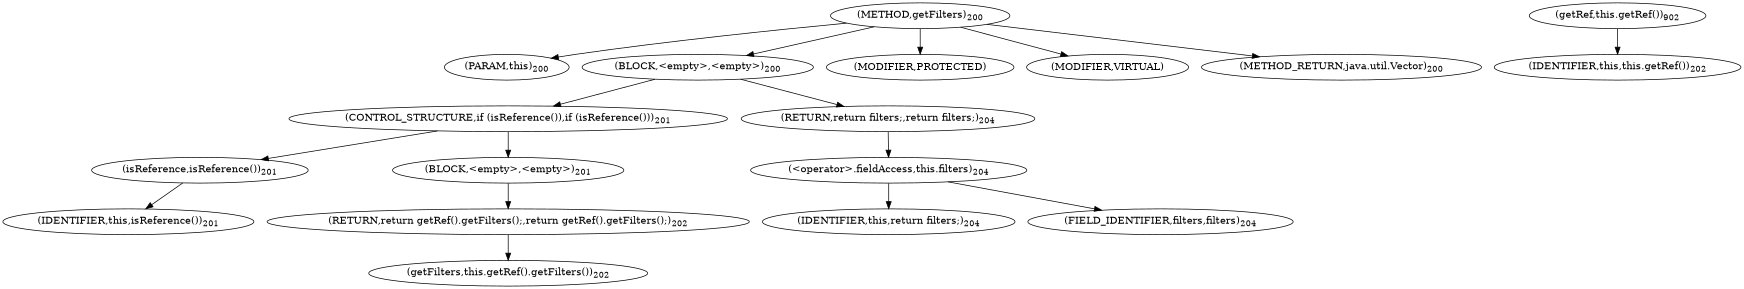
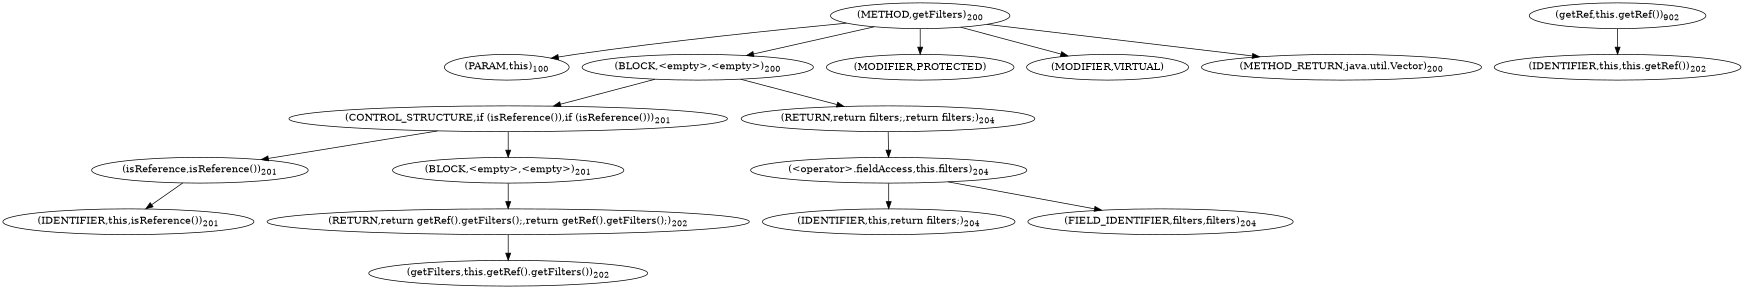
(541, 66) -> (541, 66)
